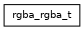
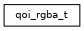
(42, 15) -> (42, 15)
